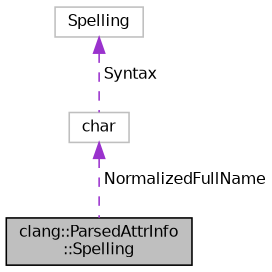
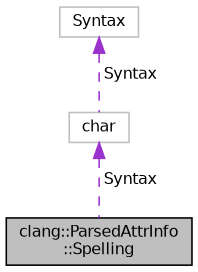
(99, 22) -> (99, 22)
(183, 180) -> (128, 180)
